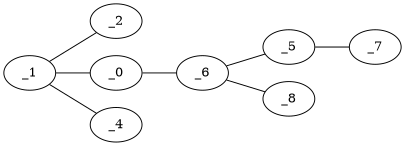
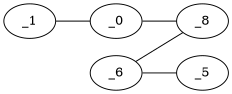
(116, 21) -> none
(375, 47) -> none
(159, 73) -> (159, 21)
(116, 125) -> none
